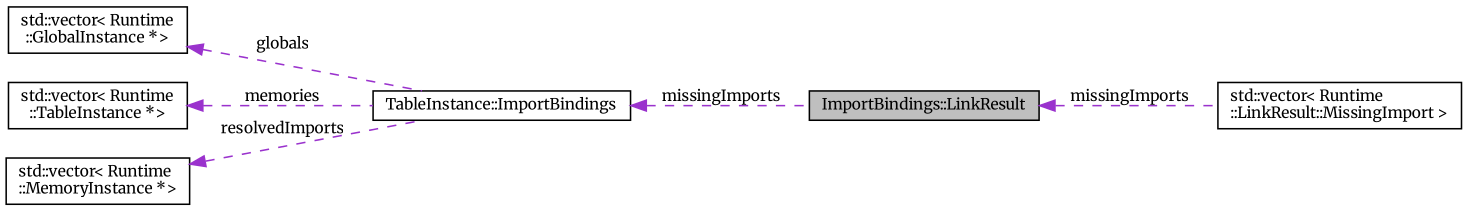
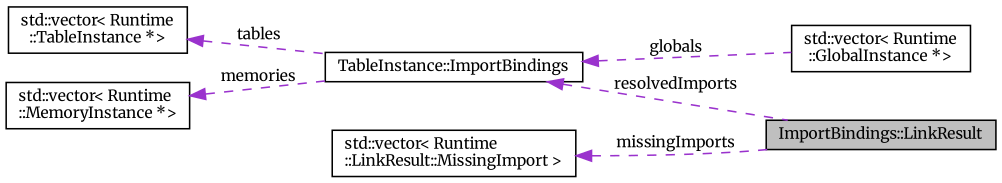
(312, 70) -> (695, 57)
(281, 97) -> (257, 35)
(720, 97) -> (674, 85)
(1136, 106) -> (680, 155)
(281, 130) -> (257, 77)
